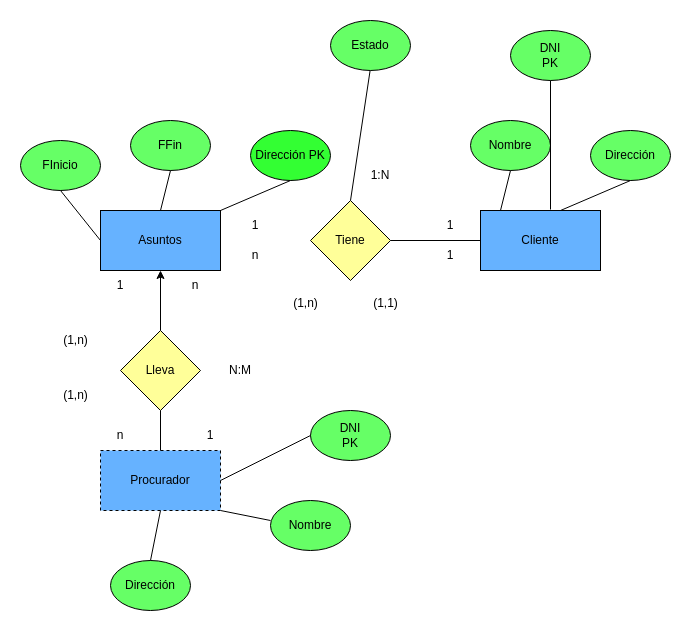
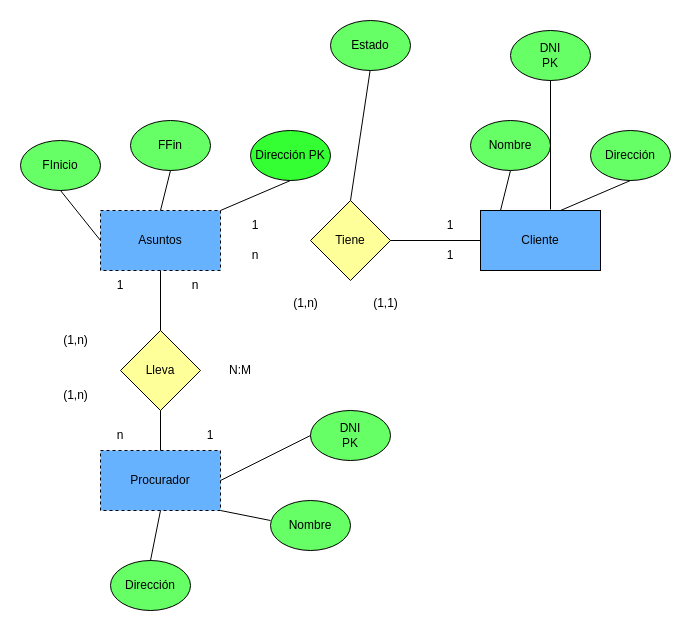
(381, 176) -> none
(161, 241) -> (161, 241)
(161, 278) -> (161, 275)
